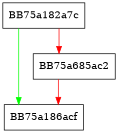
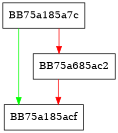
(44, 16) -> (44, 16)
(44, 117) -> (44, 117)
